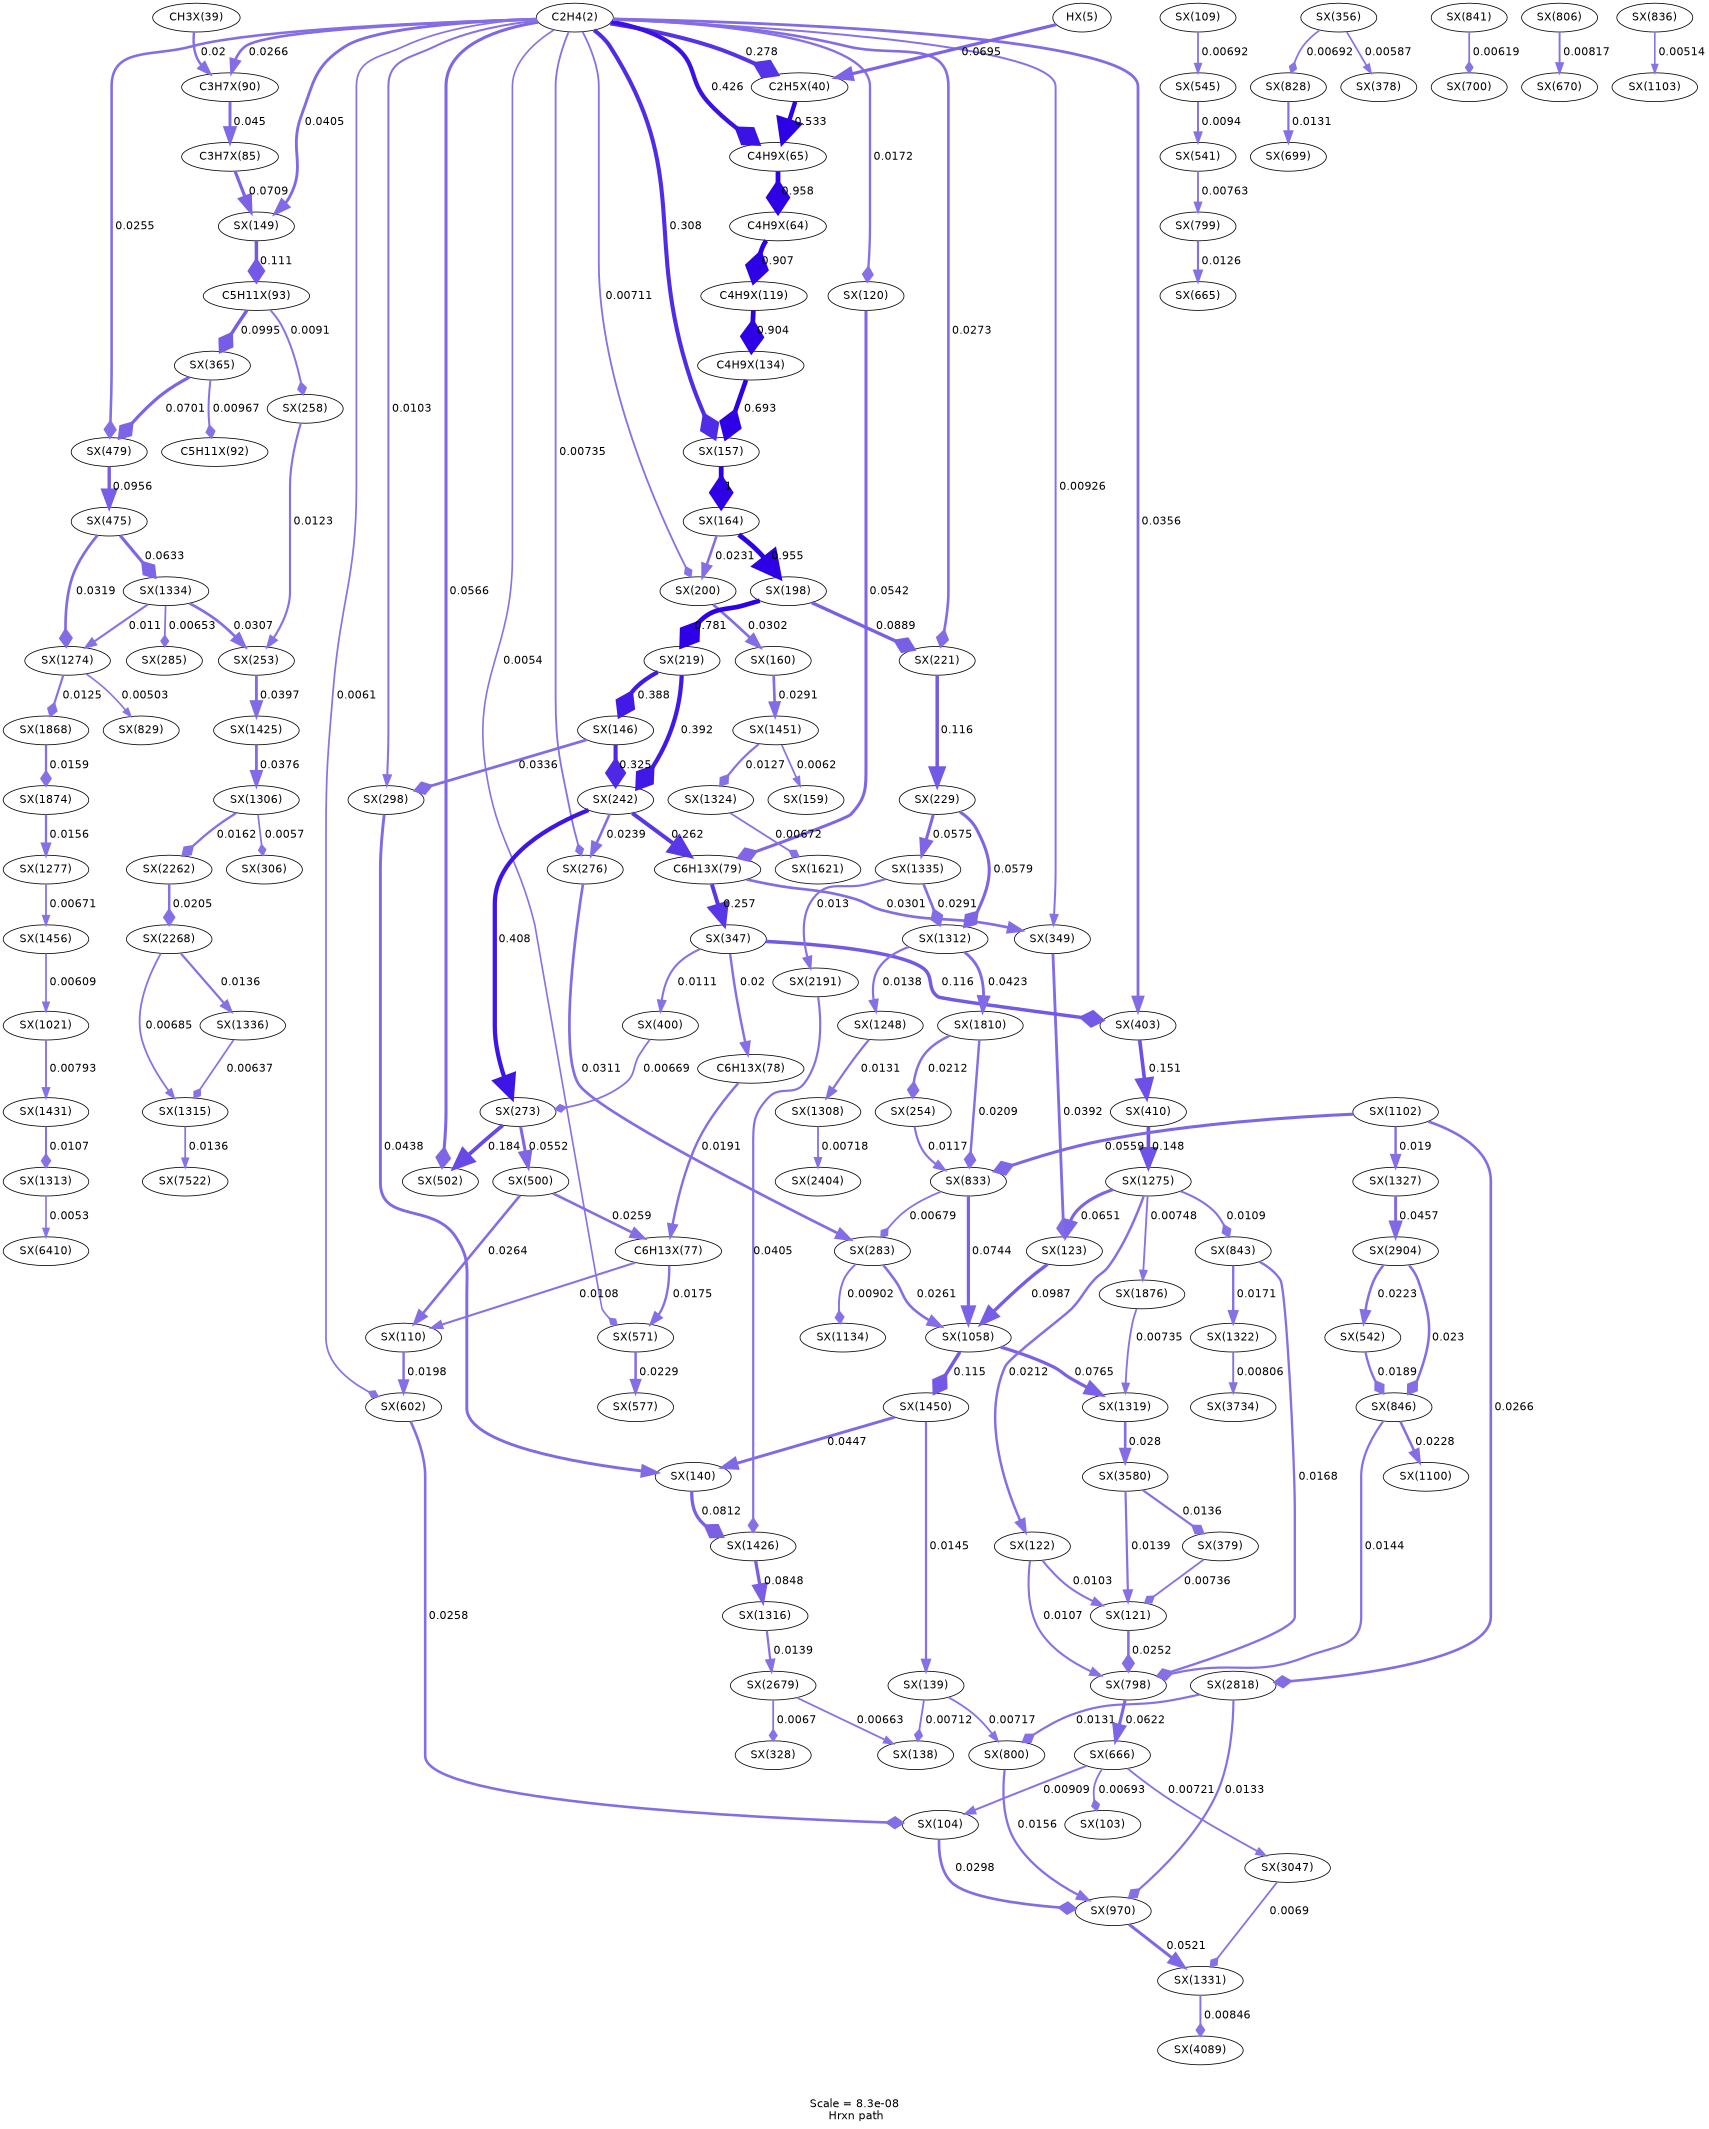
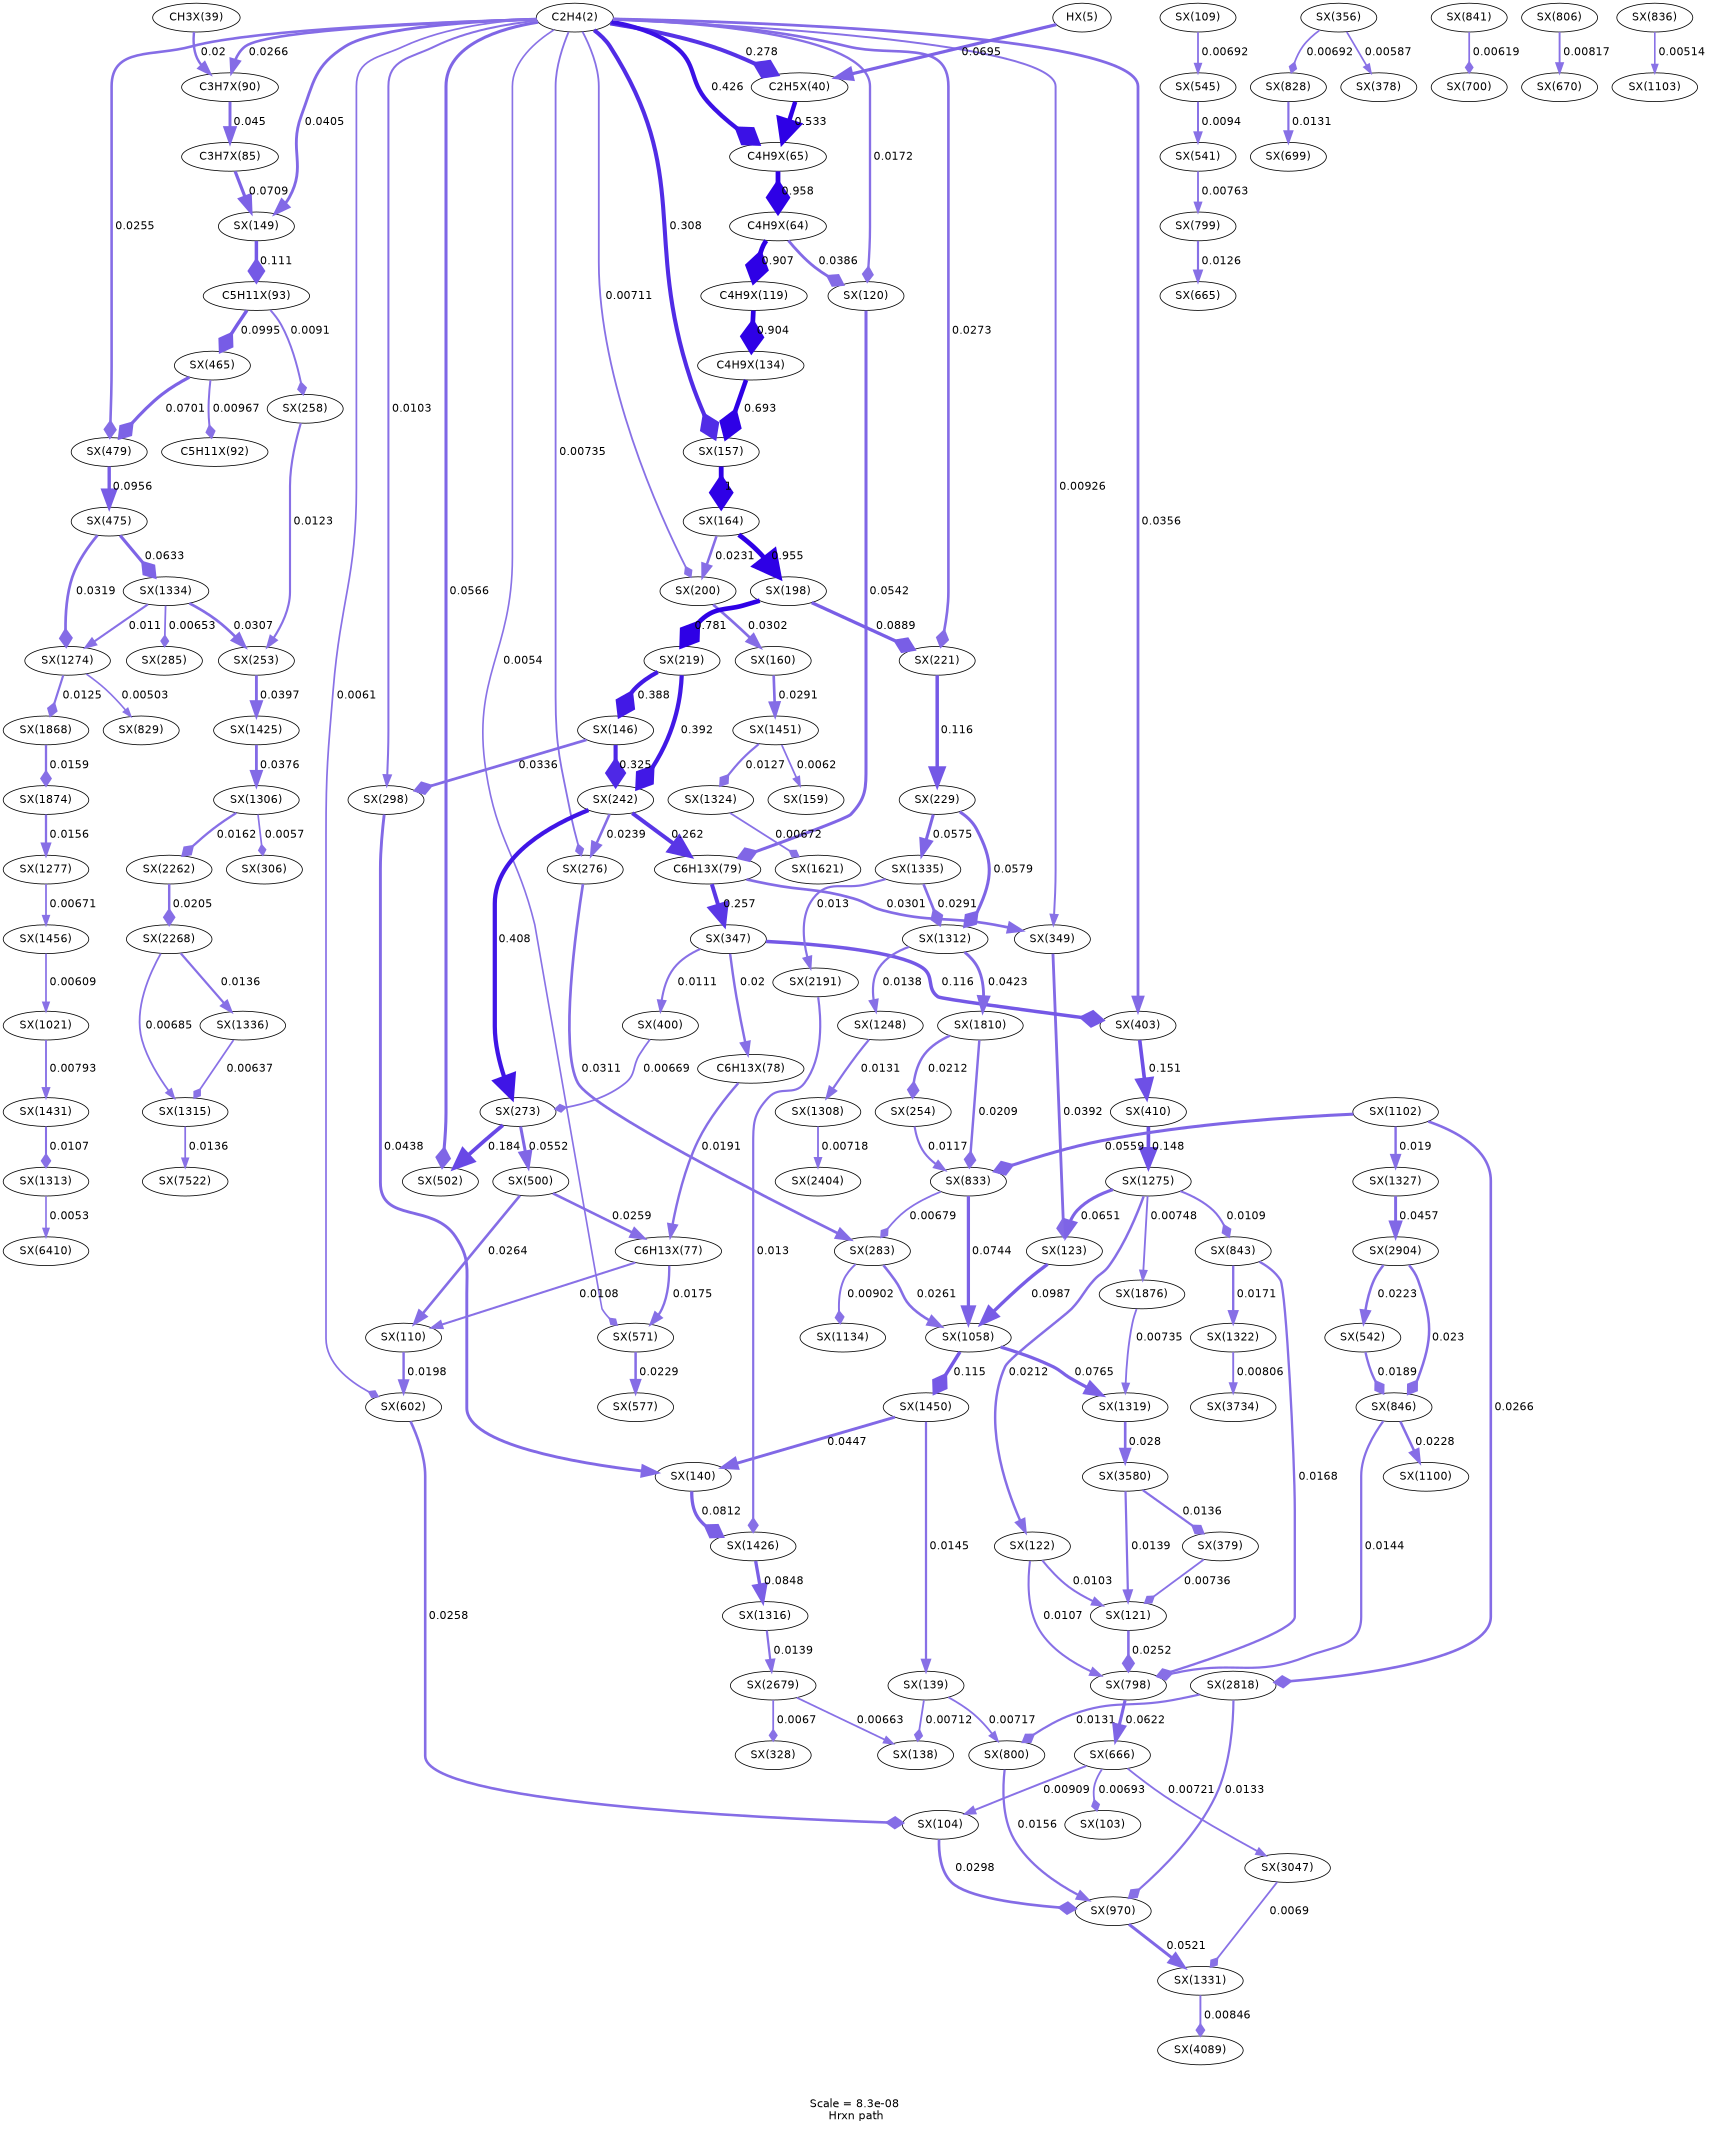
none -> (807, 260)
(212, 366) -> (212, 366)
(772, 1251) -> (772, 1251)
